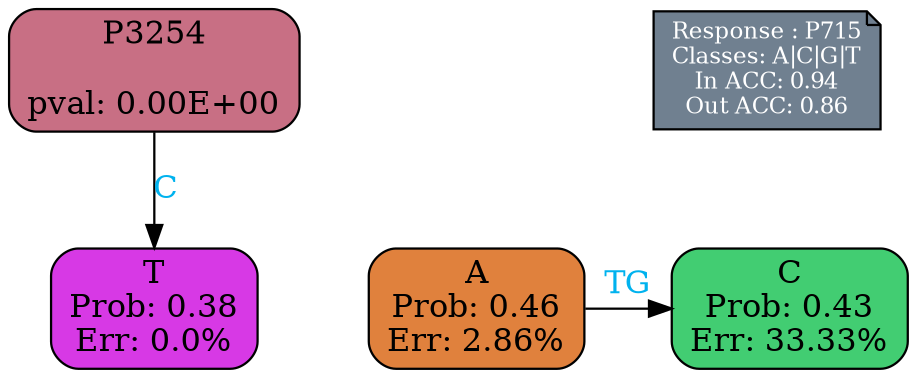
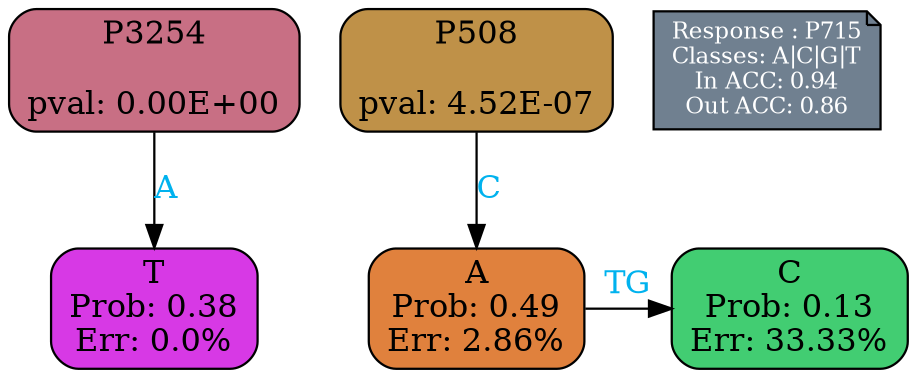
none -> (477, 70)
(166, 189) -> (166, 189)
(477, 309) -> (477, 309)
(790, 309) -> (790, 309)
